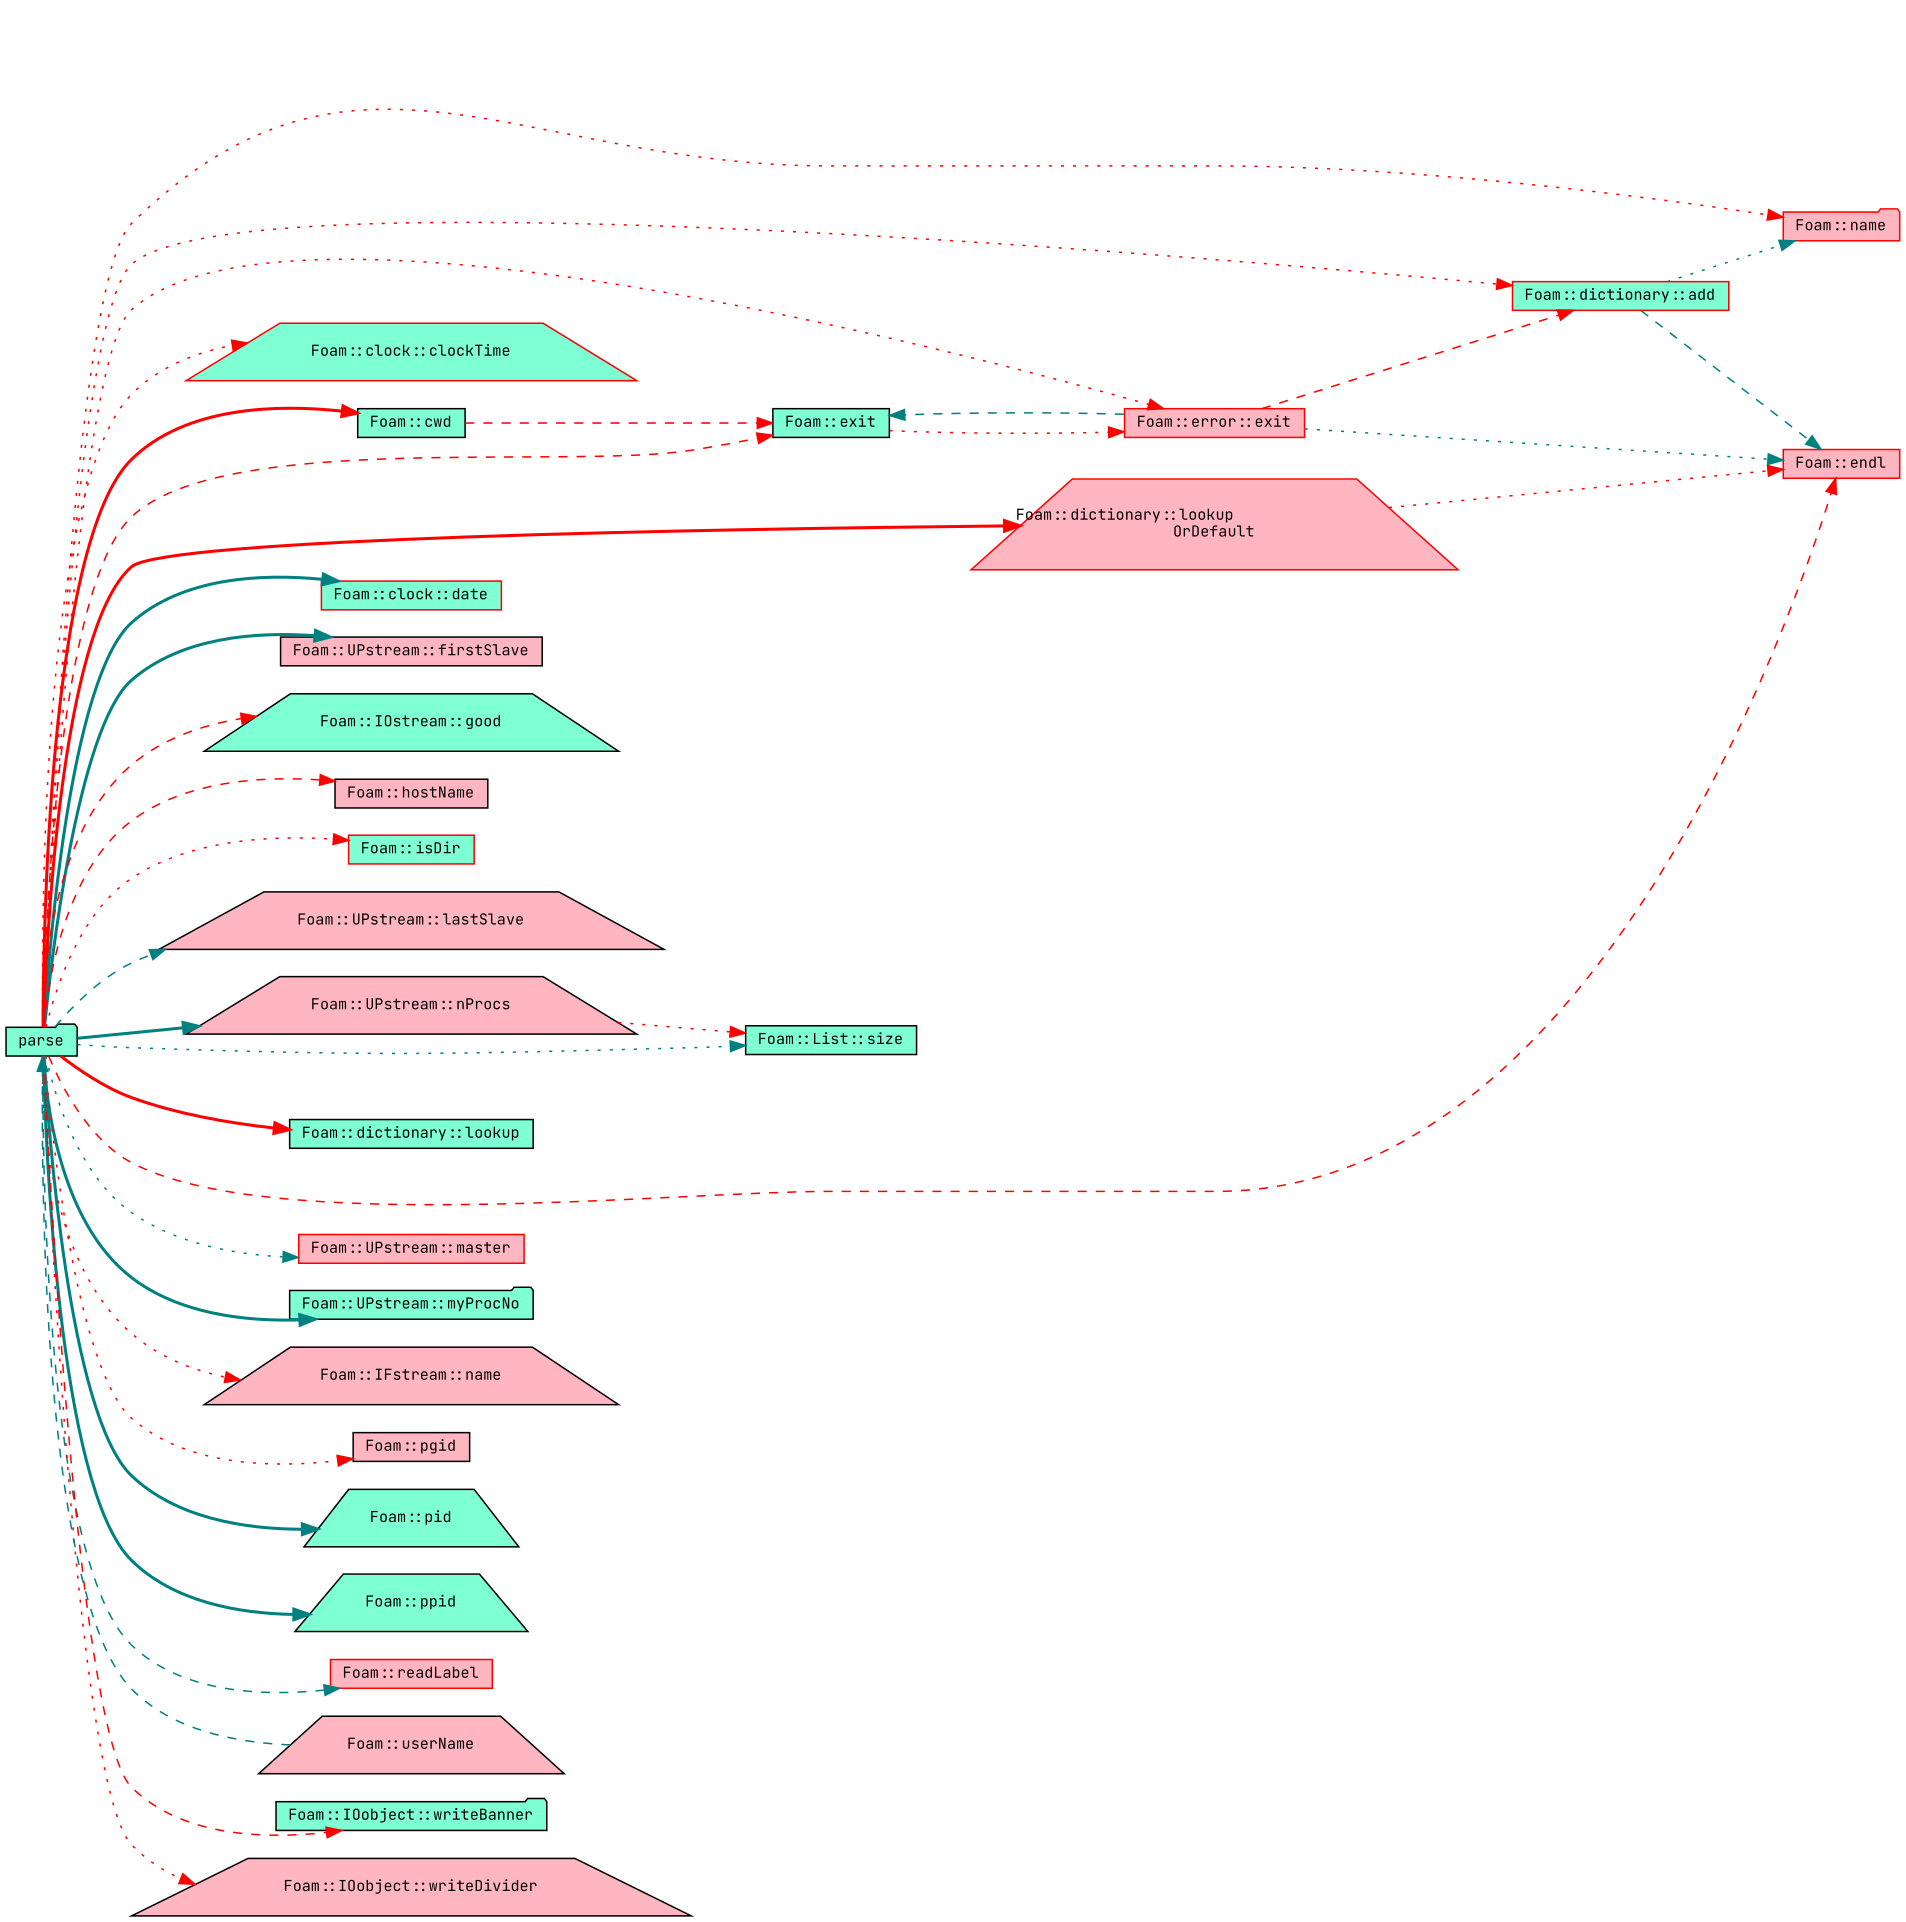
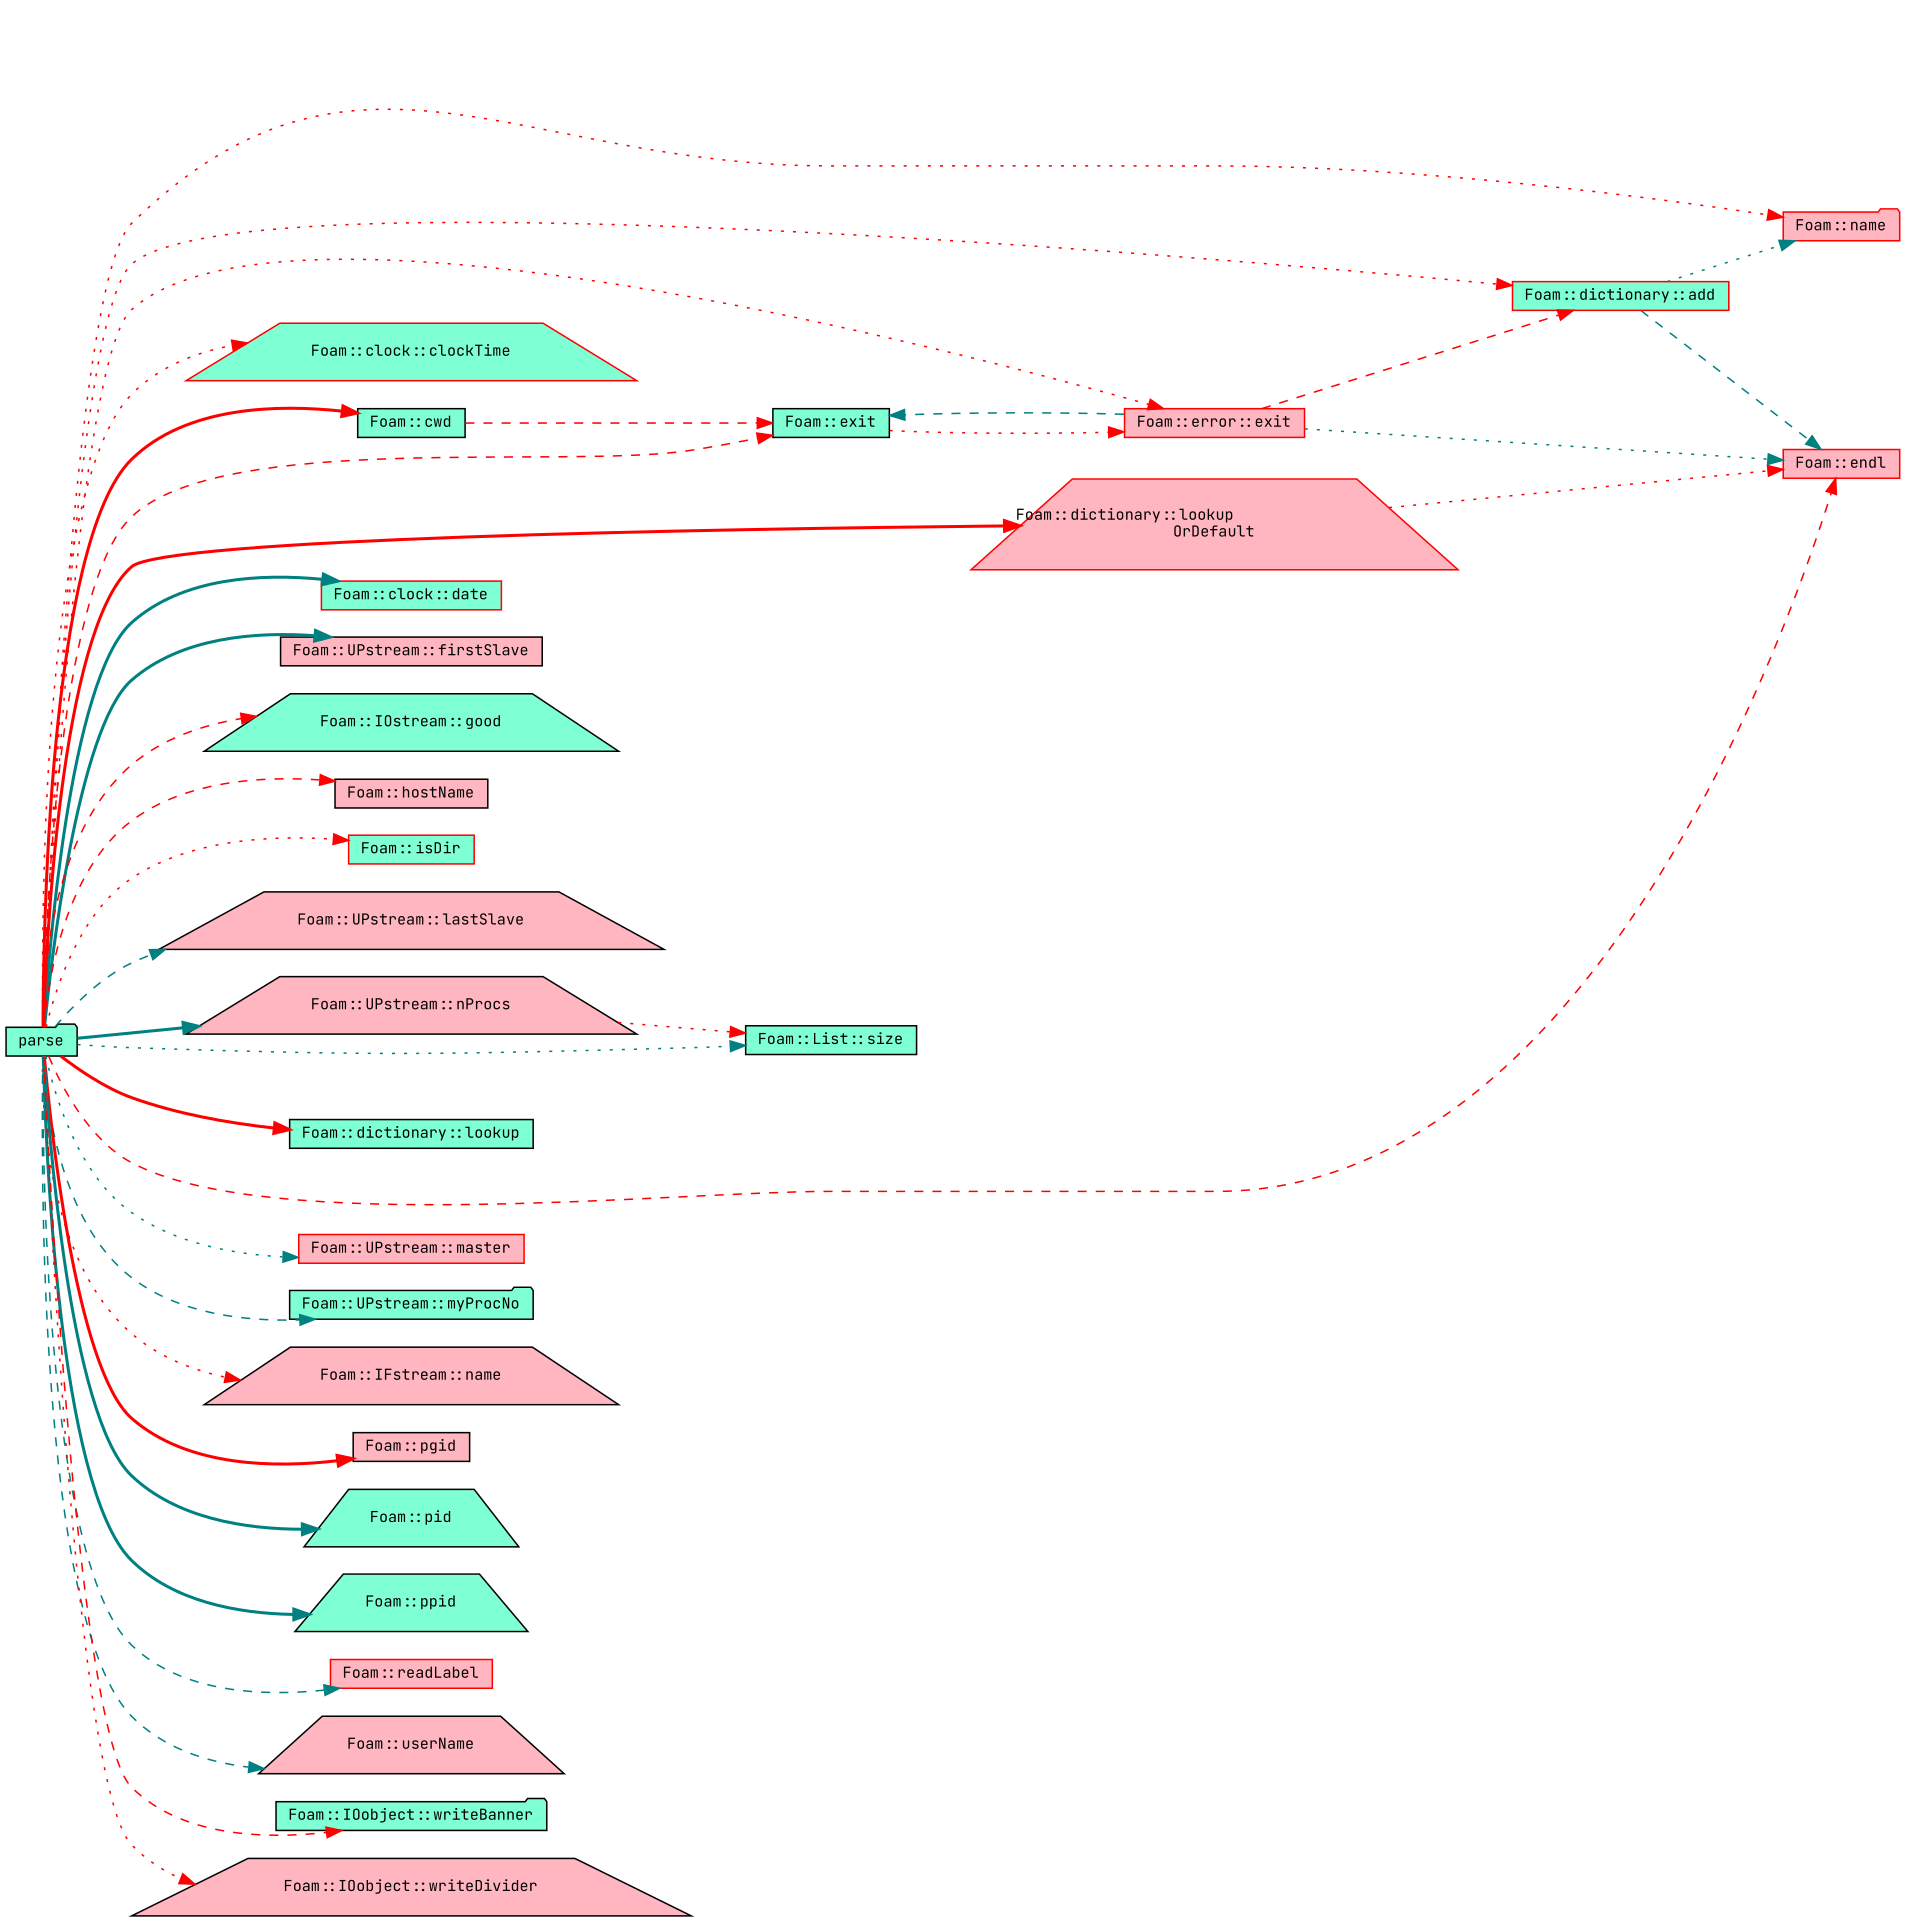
(107, 1254) -> (107, 1254)
(95, 1348) -> (95, 1348)
(106, 1647) -> (58, 1458)
